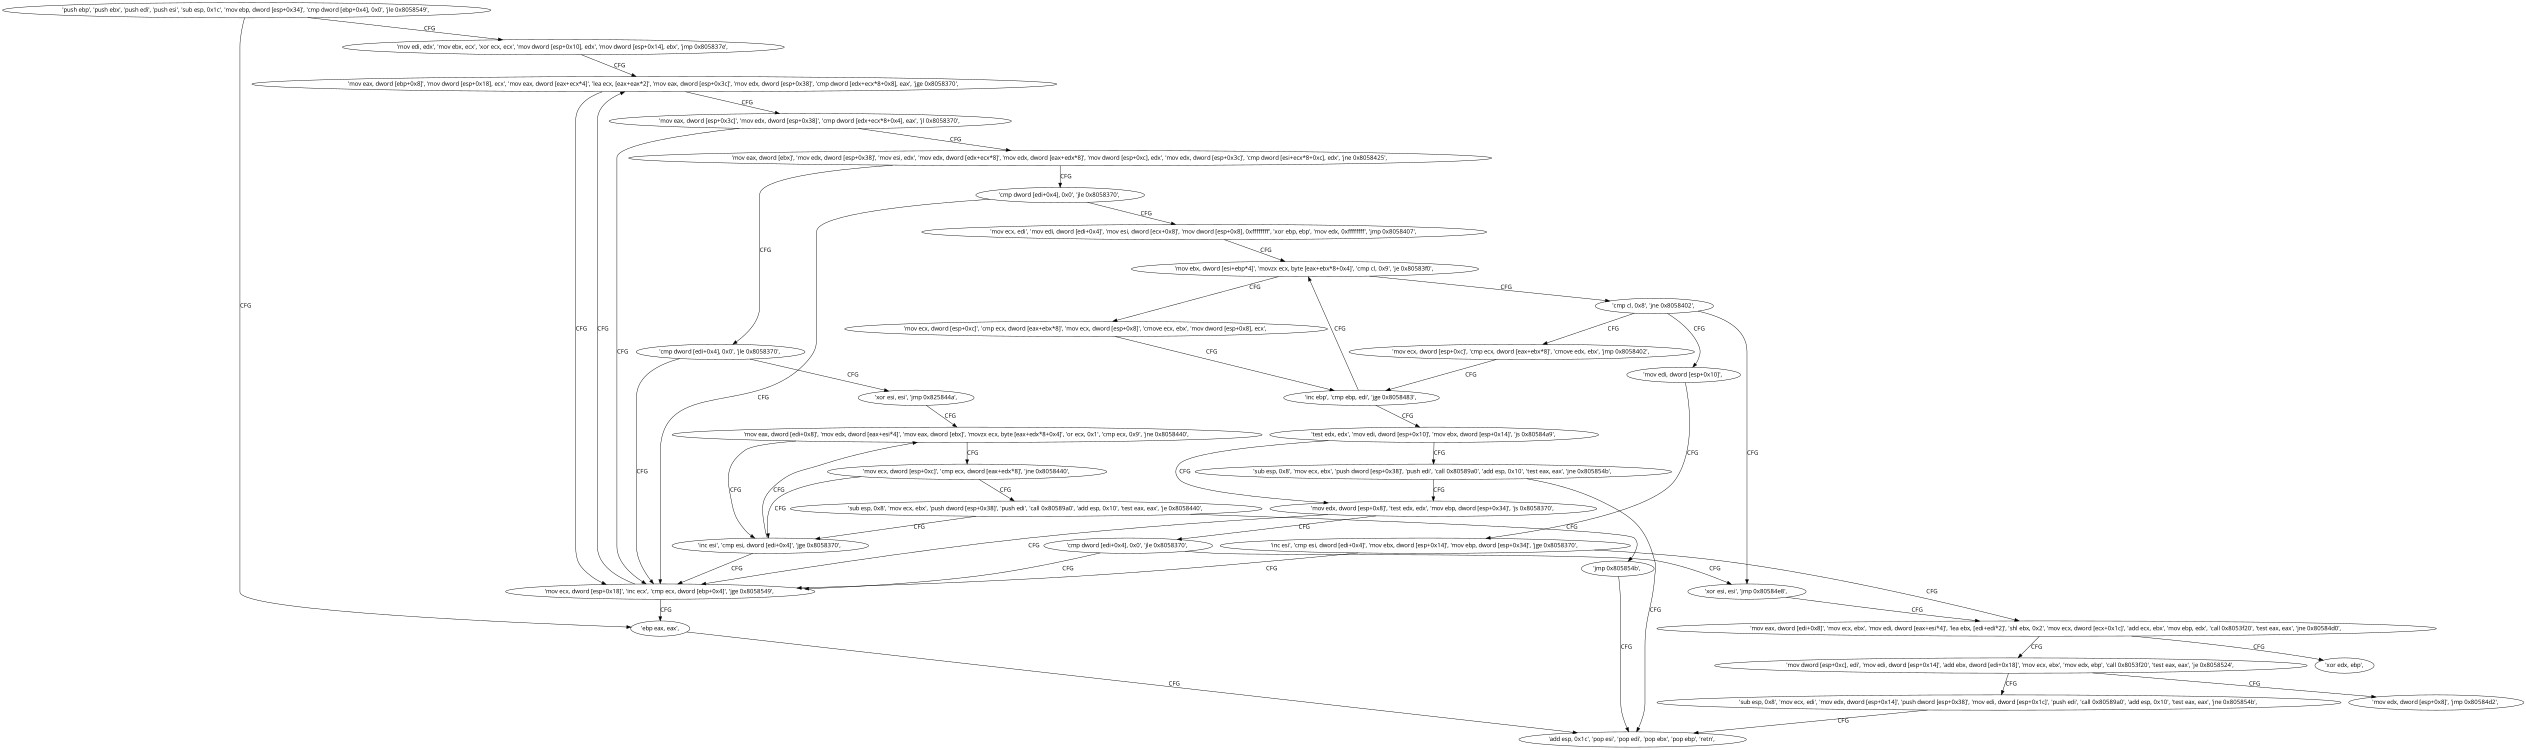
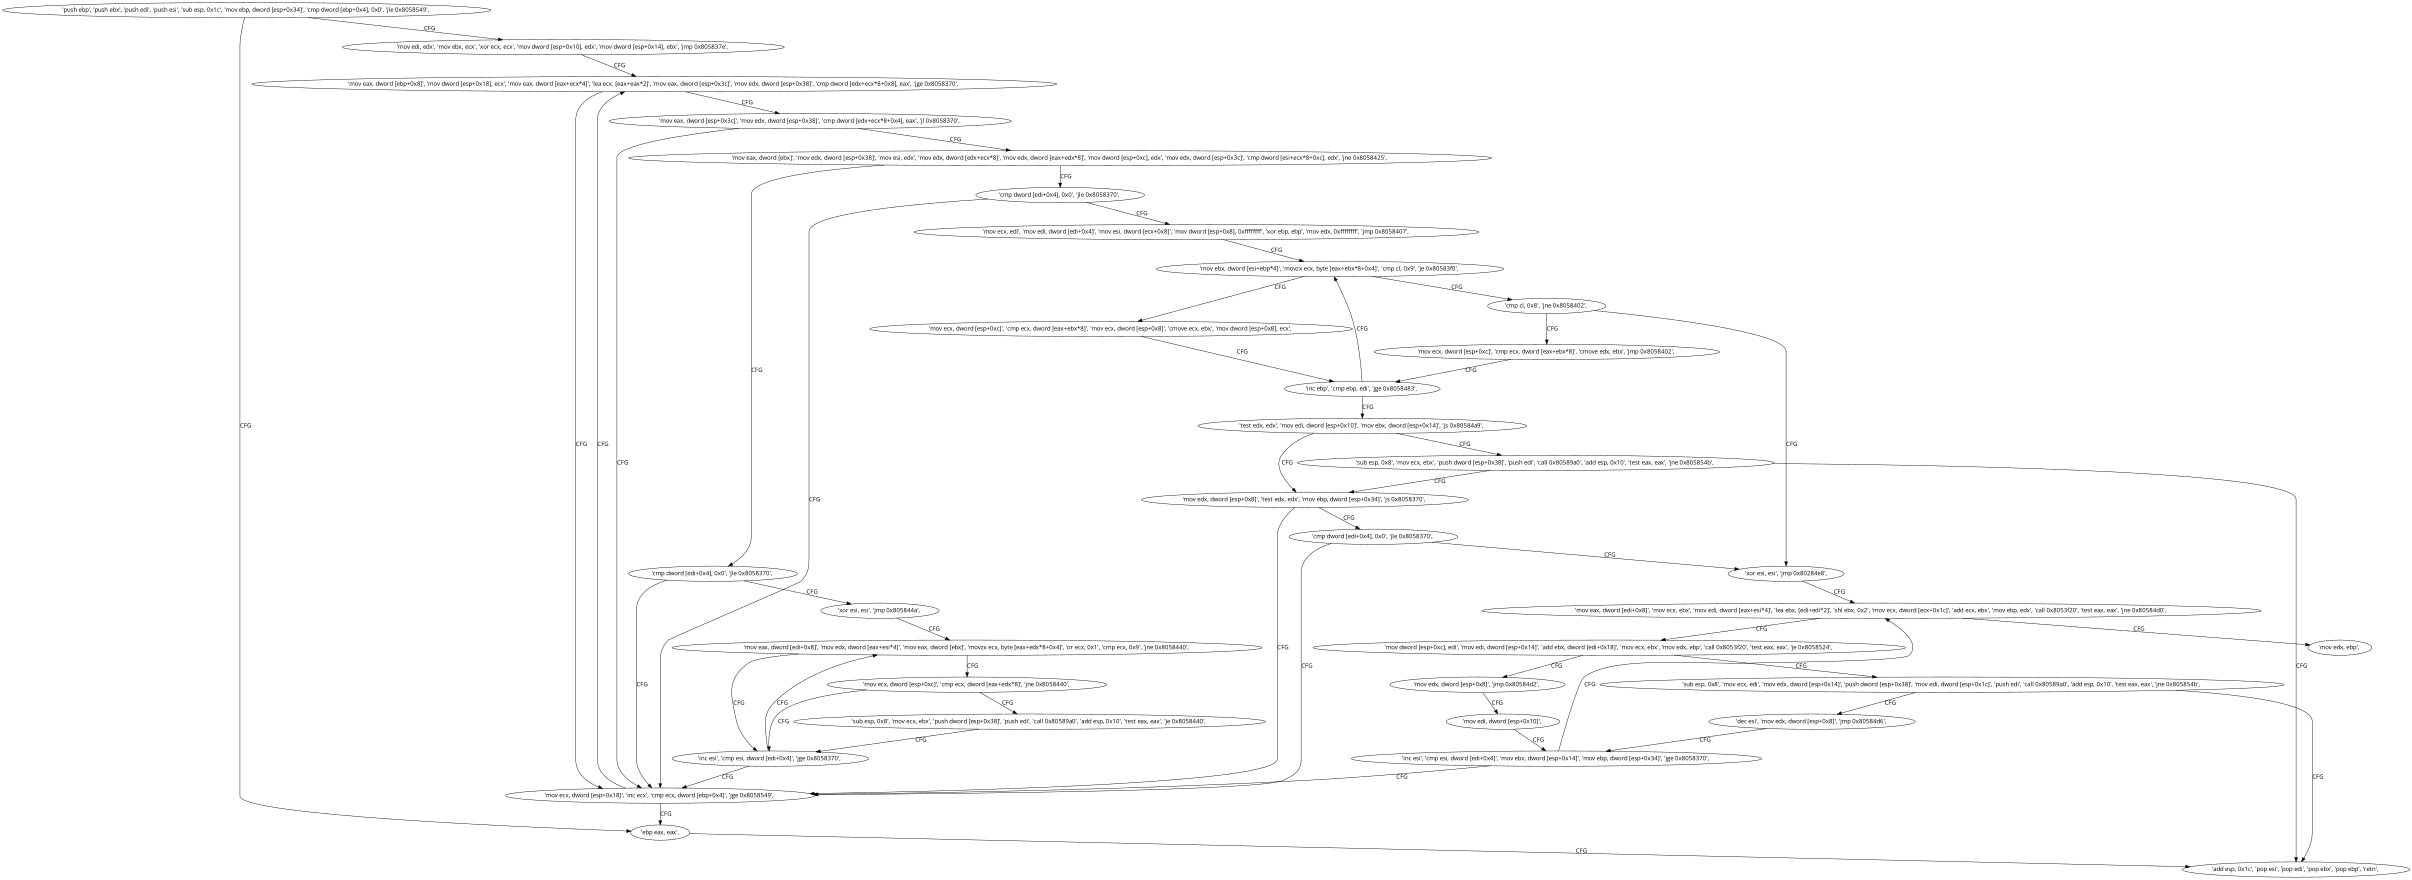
(1692, 334) -> (1489, 701)
(916, 398) -> (880, 611)
(1618, 569) -> none
(1747, 592) -> (1786, 574)
(2345, 666) -> (2340, 648)
none -> (1812, 722)
